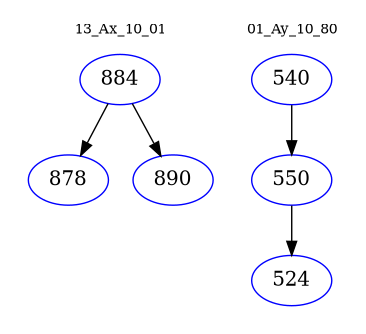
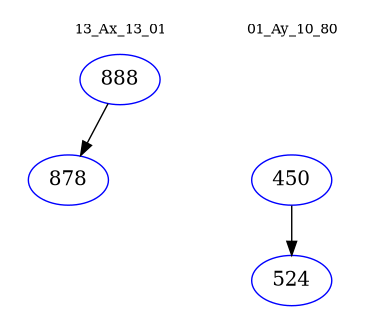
(121, 30) -> (121, 30)
(120, 80) -> (120, 80)
(292, 80) -> none
(173, 180) -> none
(292, 180) -> (292, 180)
